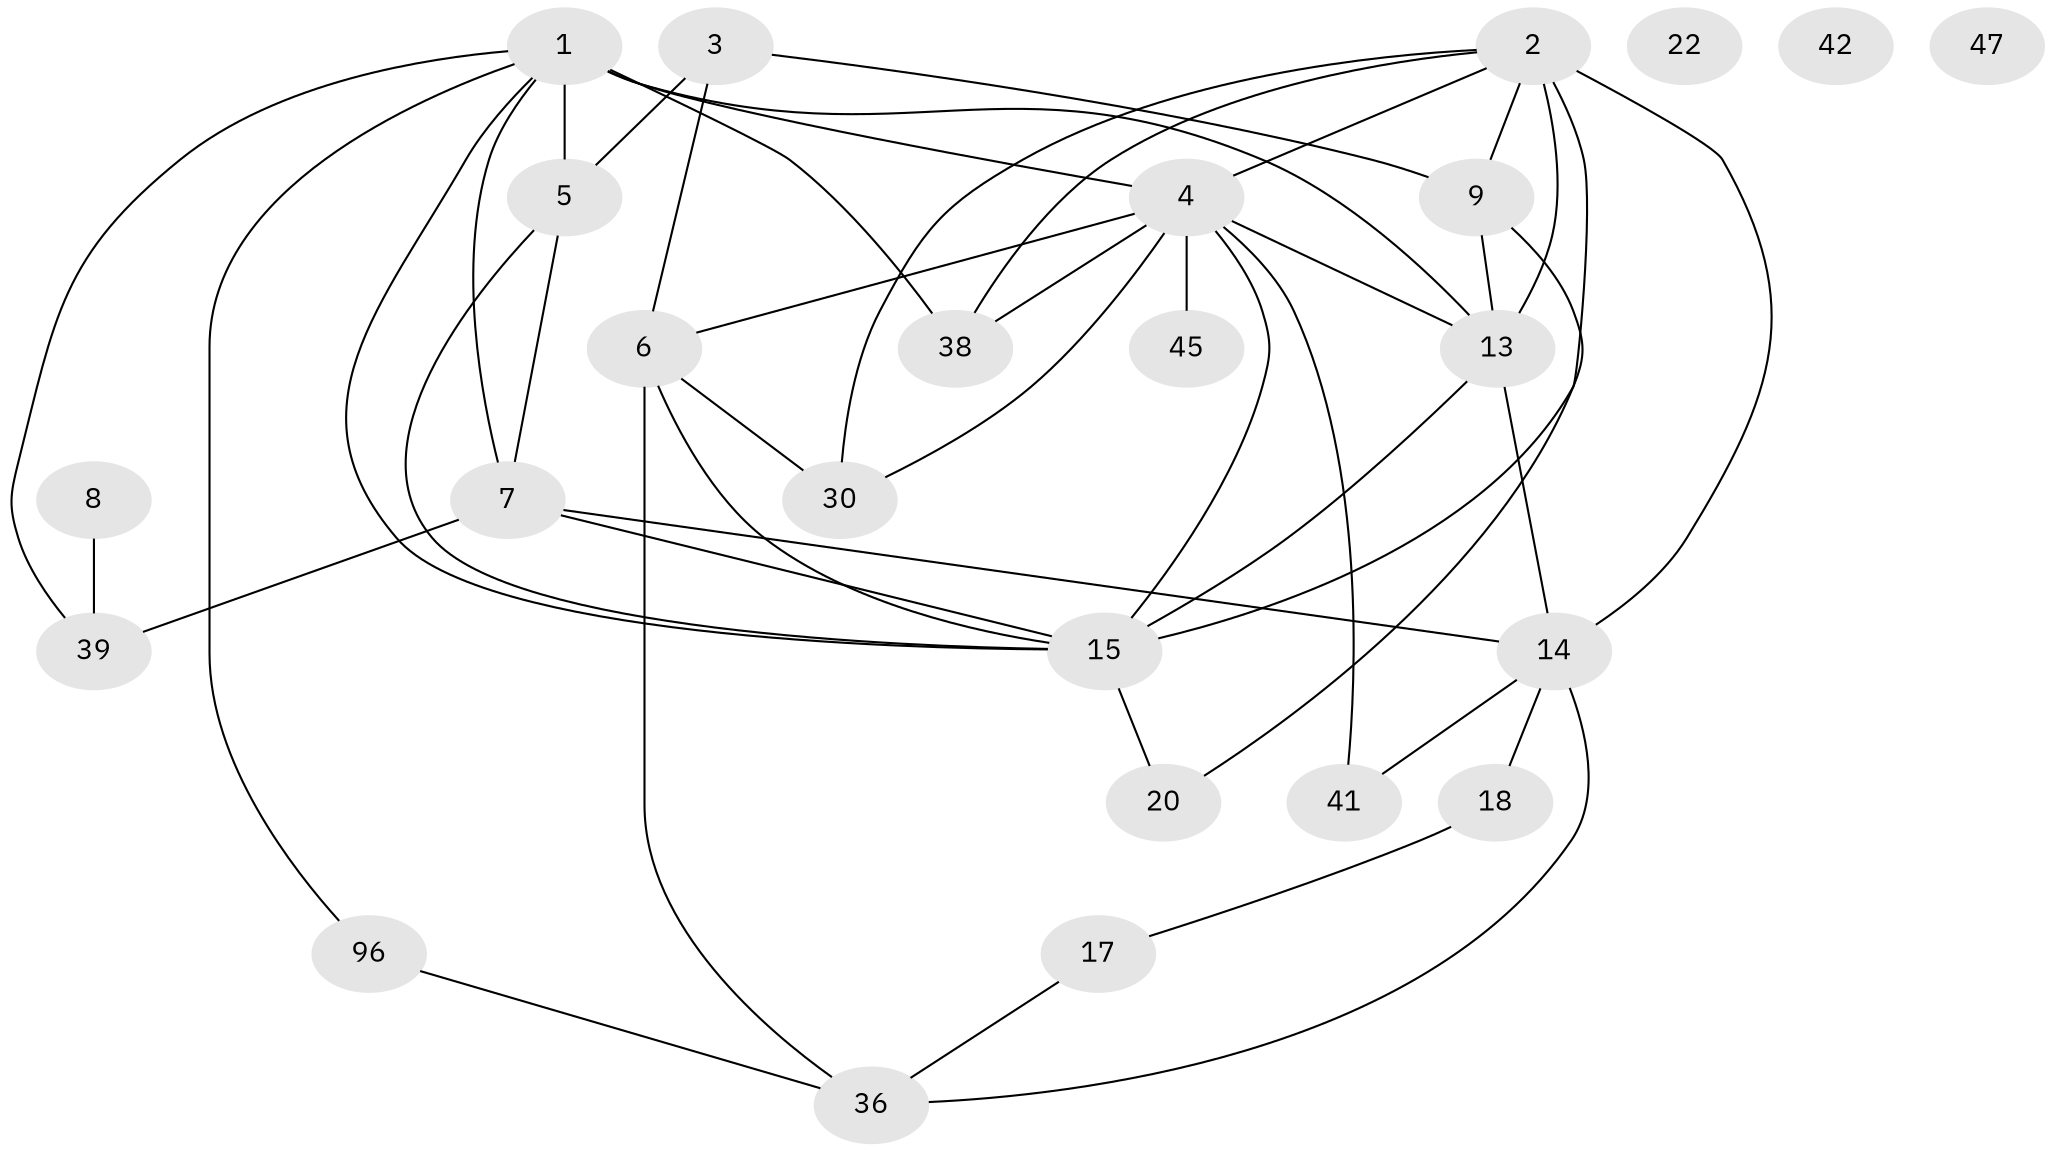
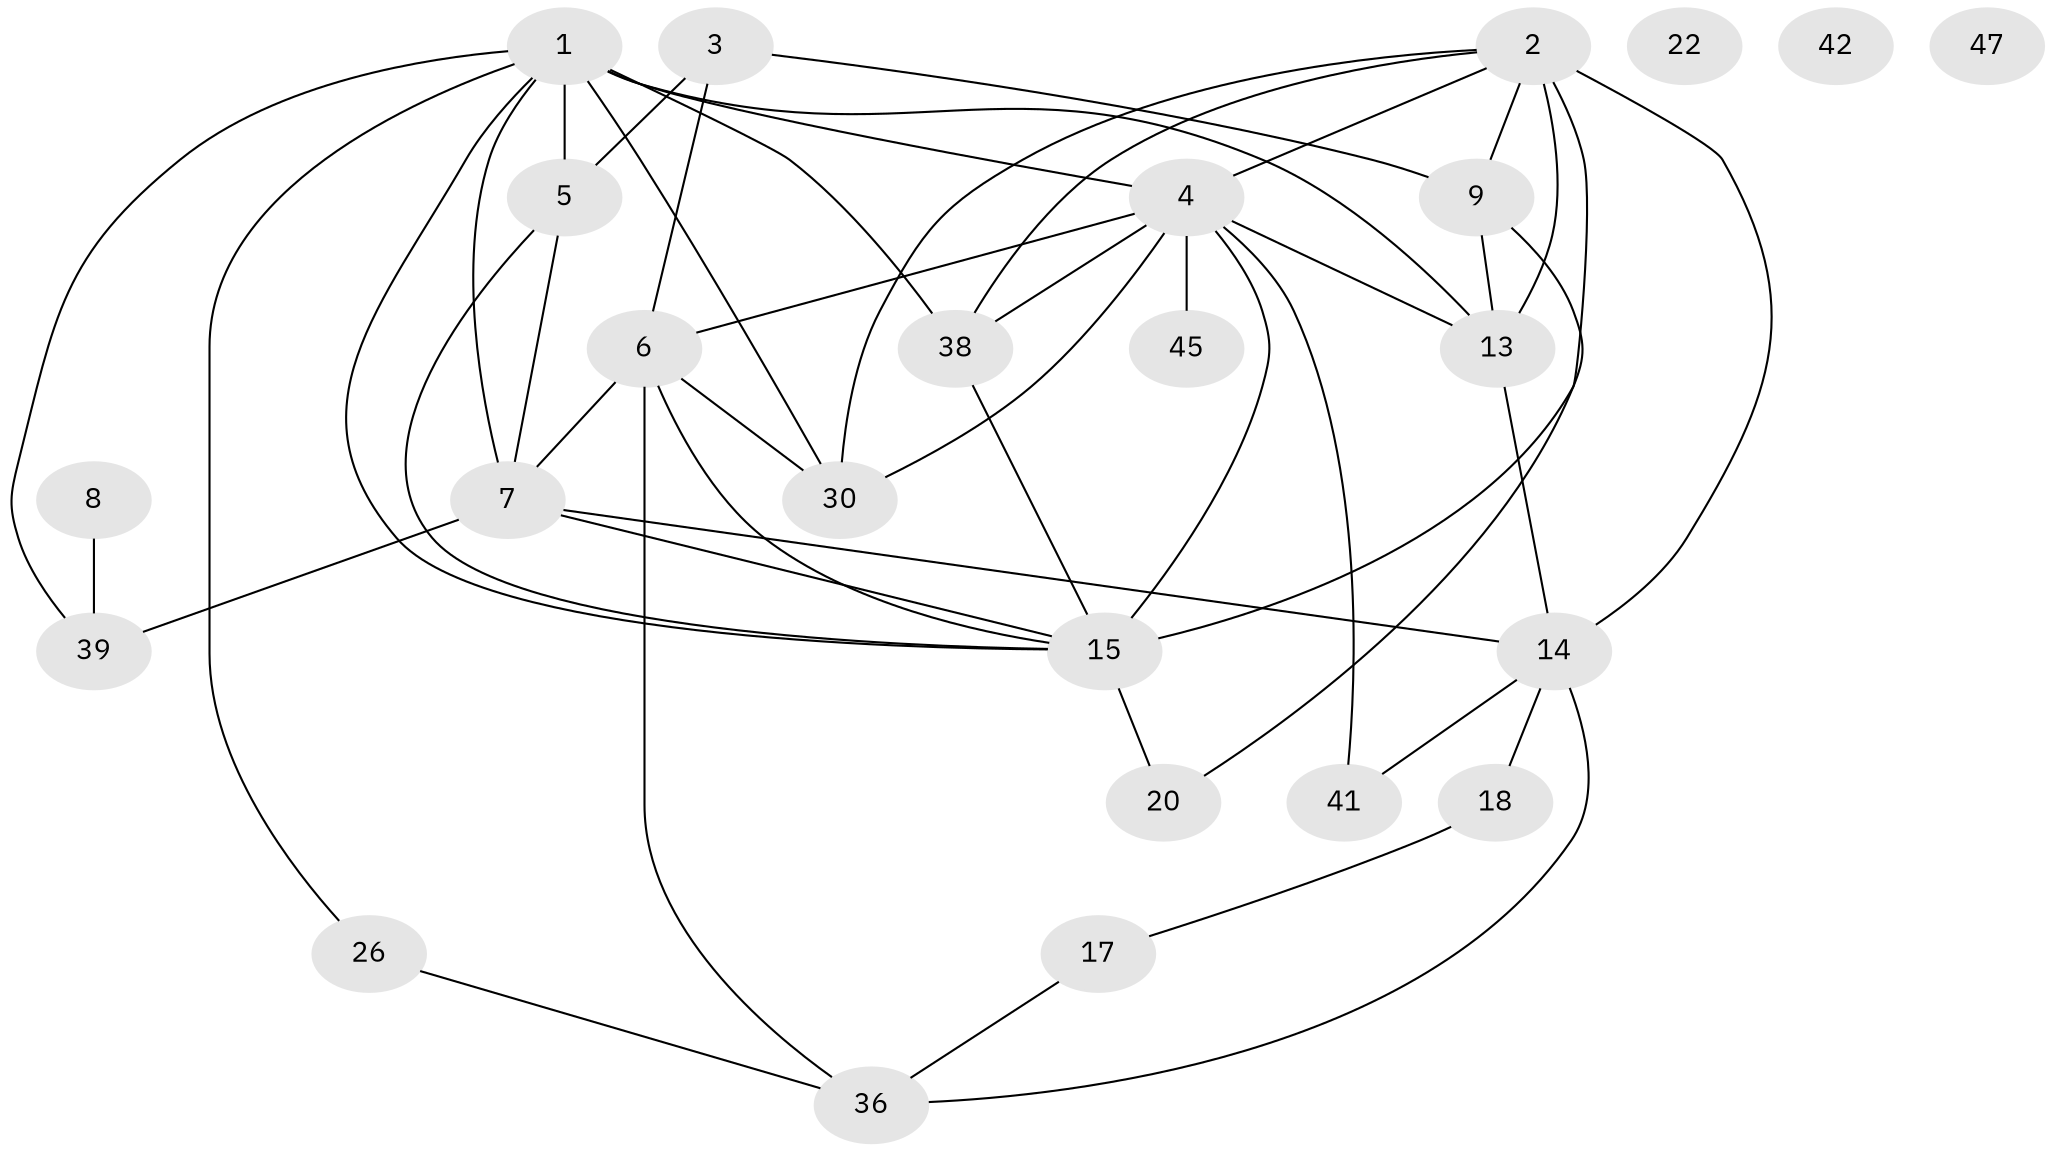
none -> (708, 270)
none -> (576, 425)
(1316, 516) -> (1030, 500)
(369, 954) -> (369, 954)
